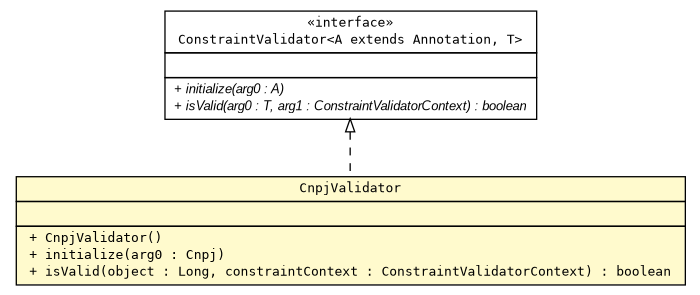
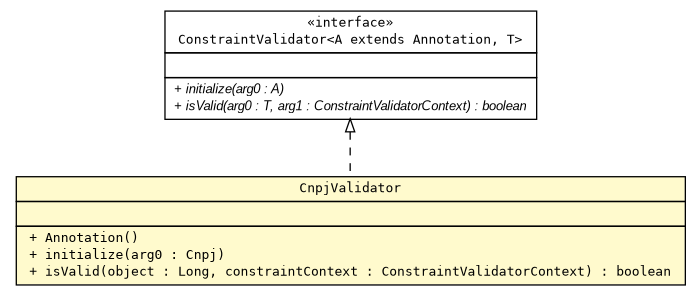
(97, 238) -> (85, 238)
